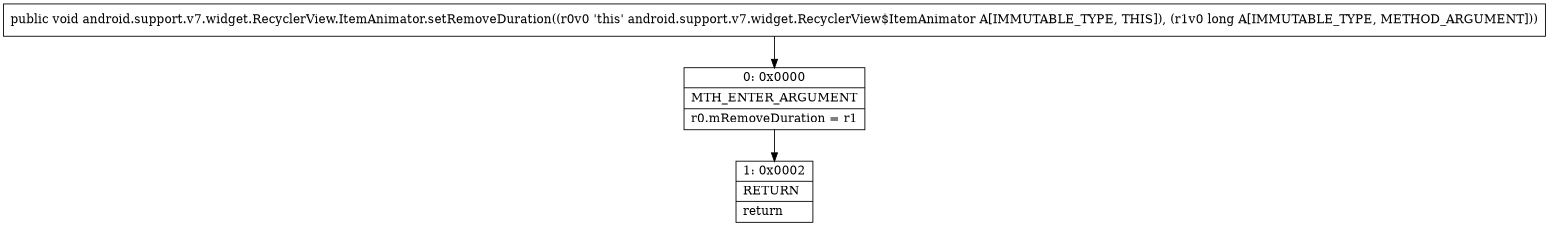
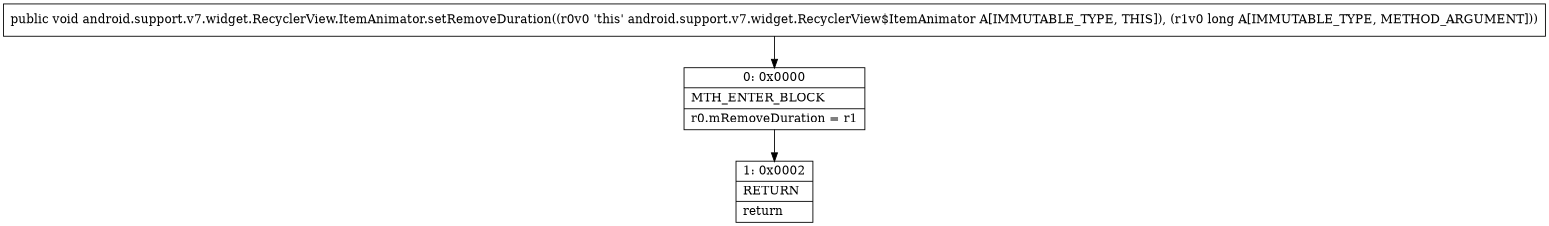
(774, 98) -> (758, 98)
